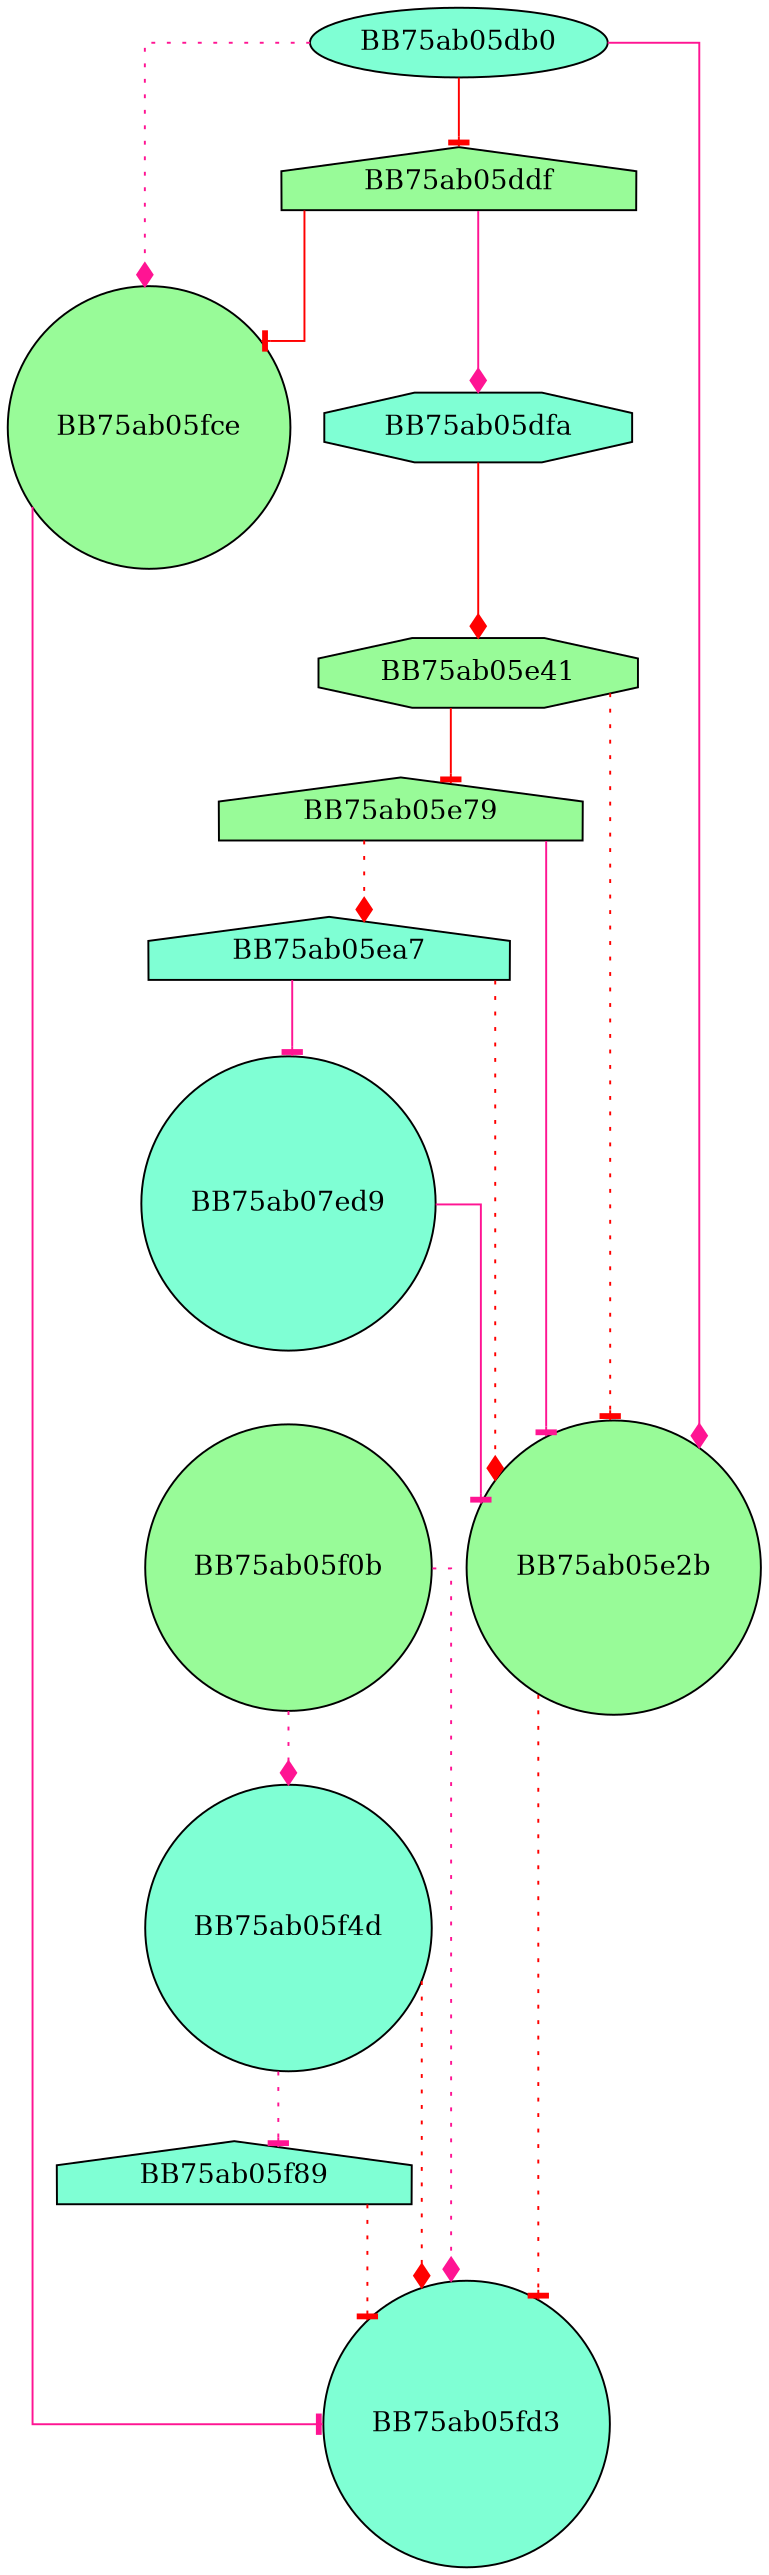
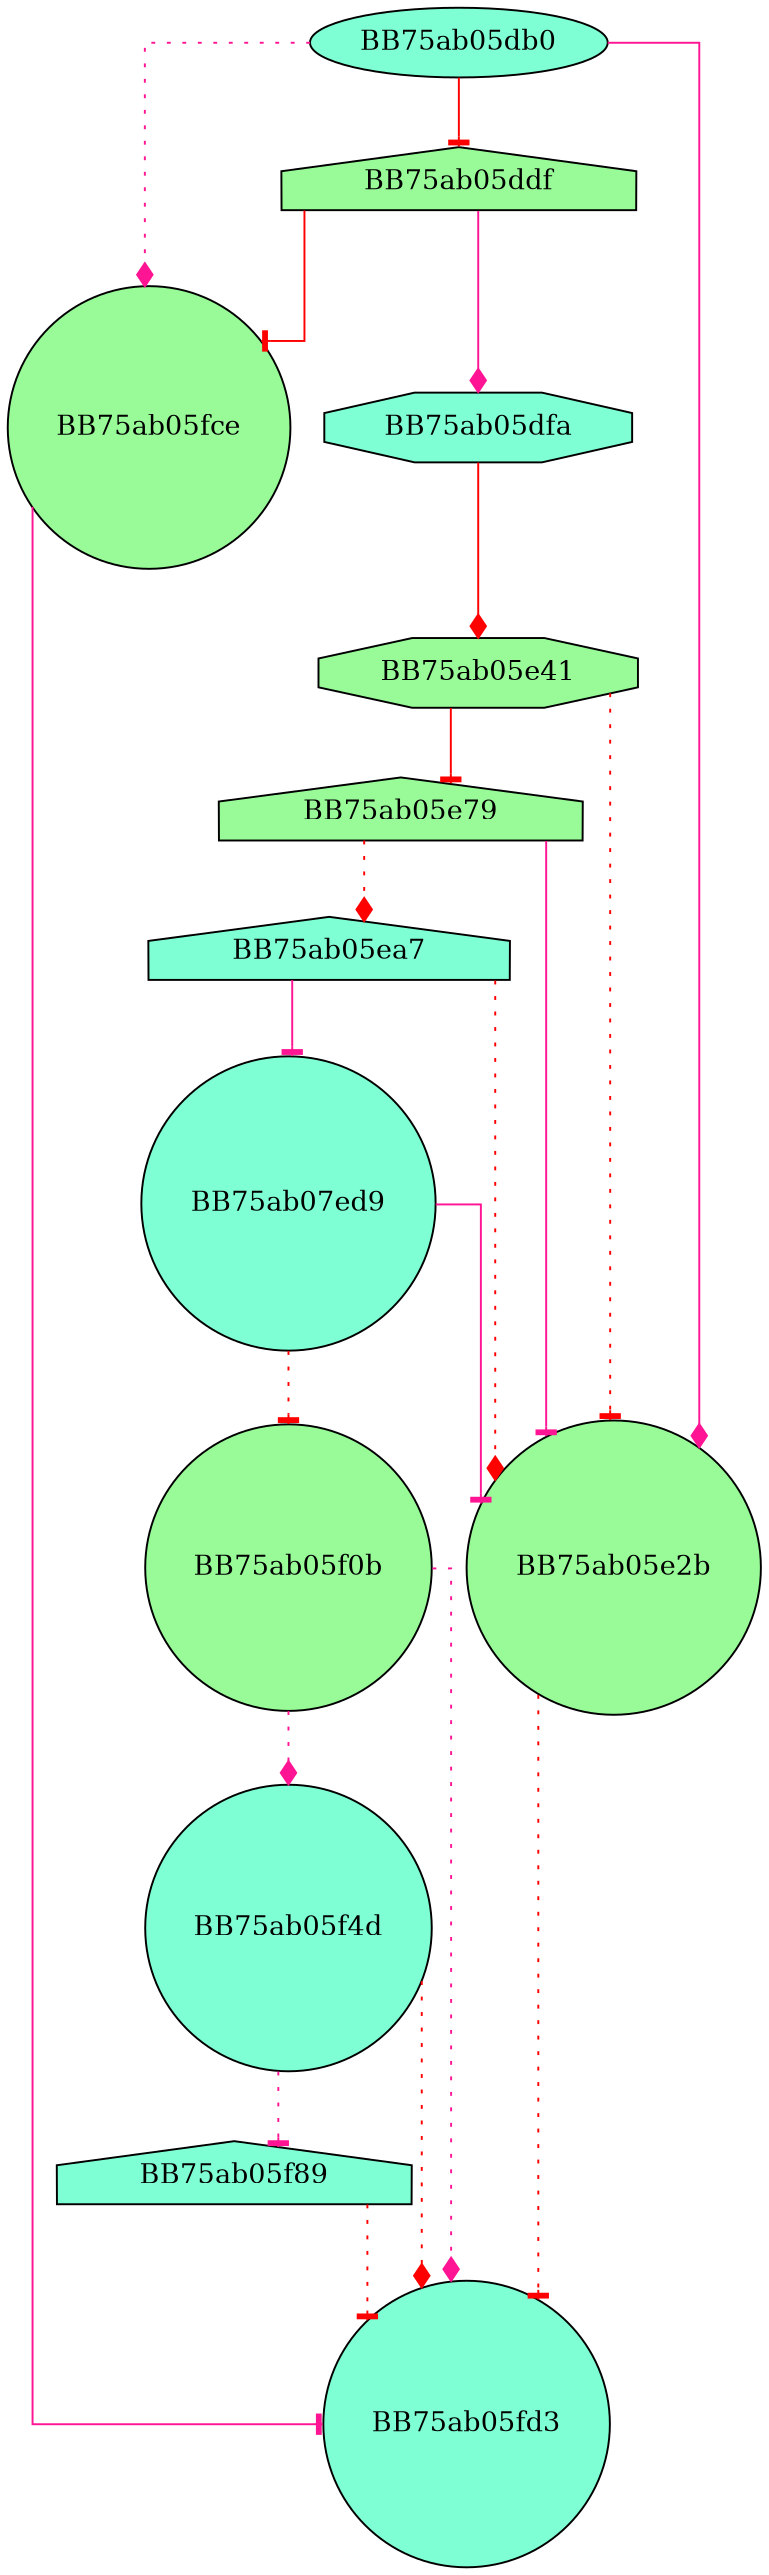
none -> (288, 1383)
